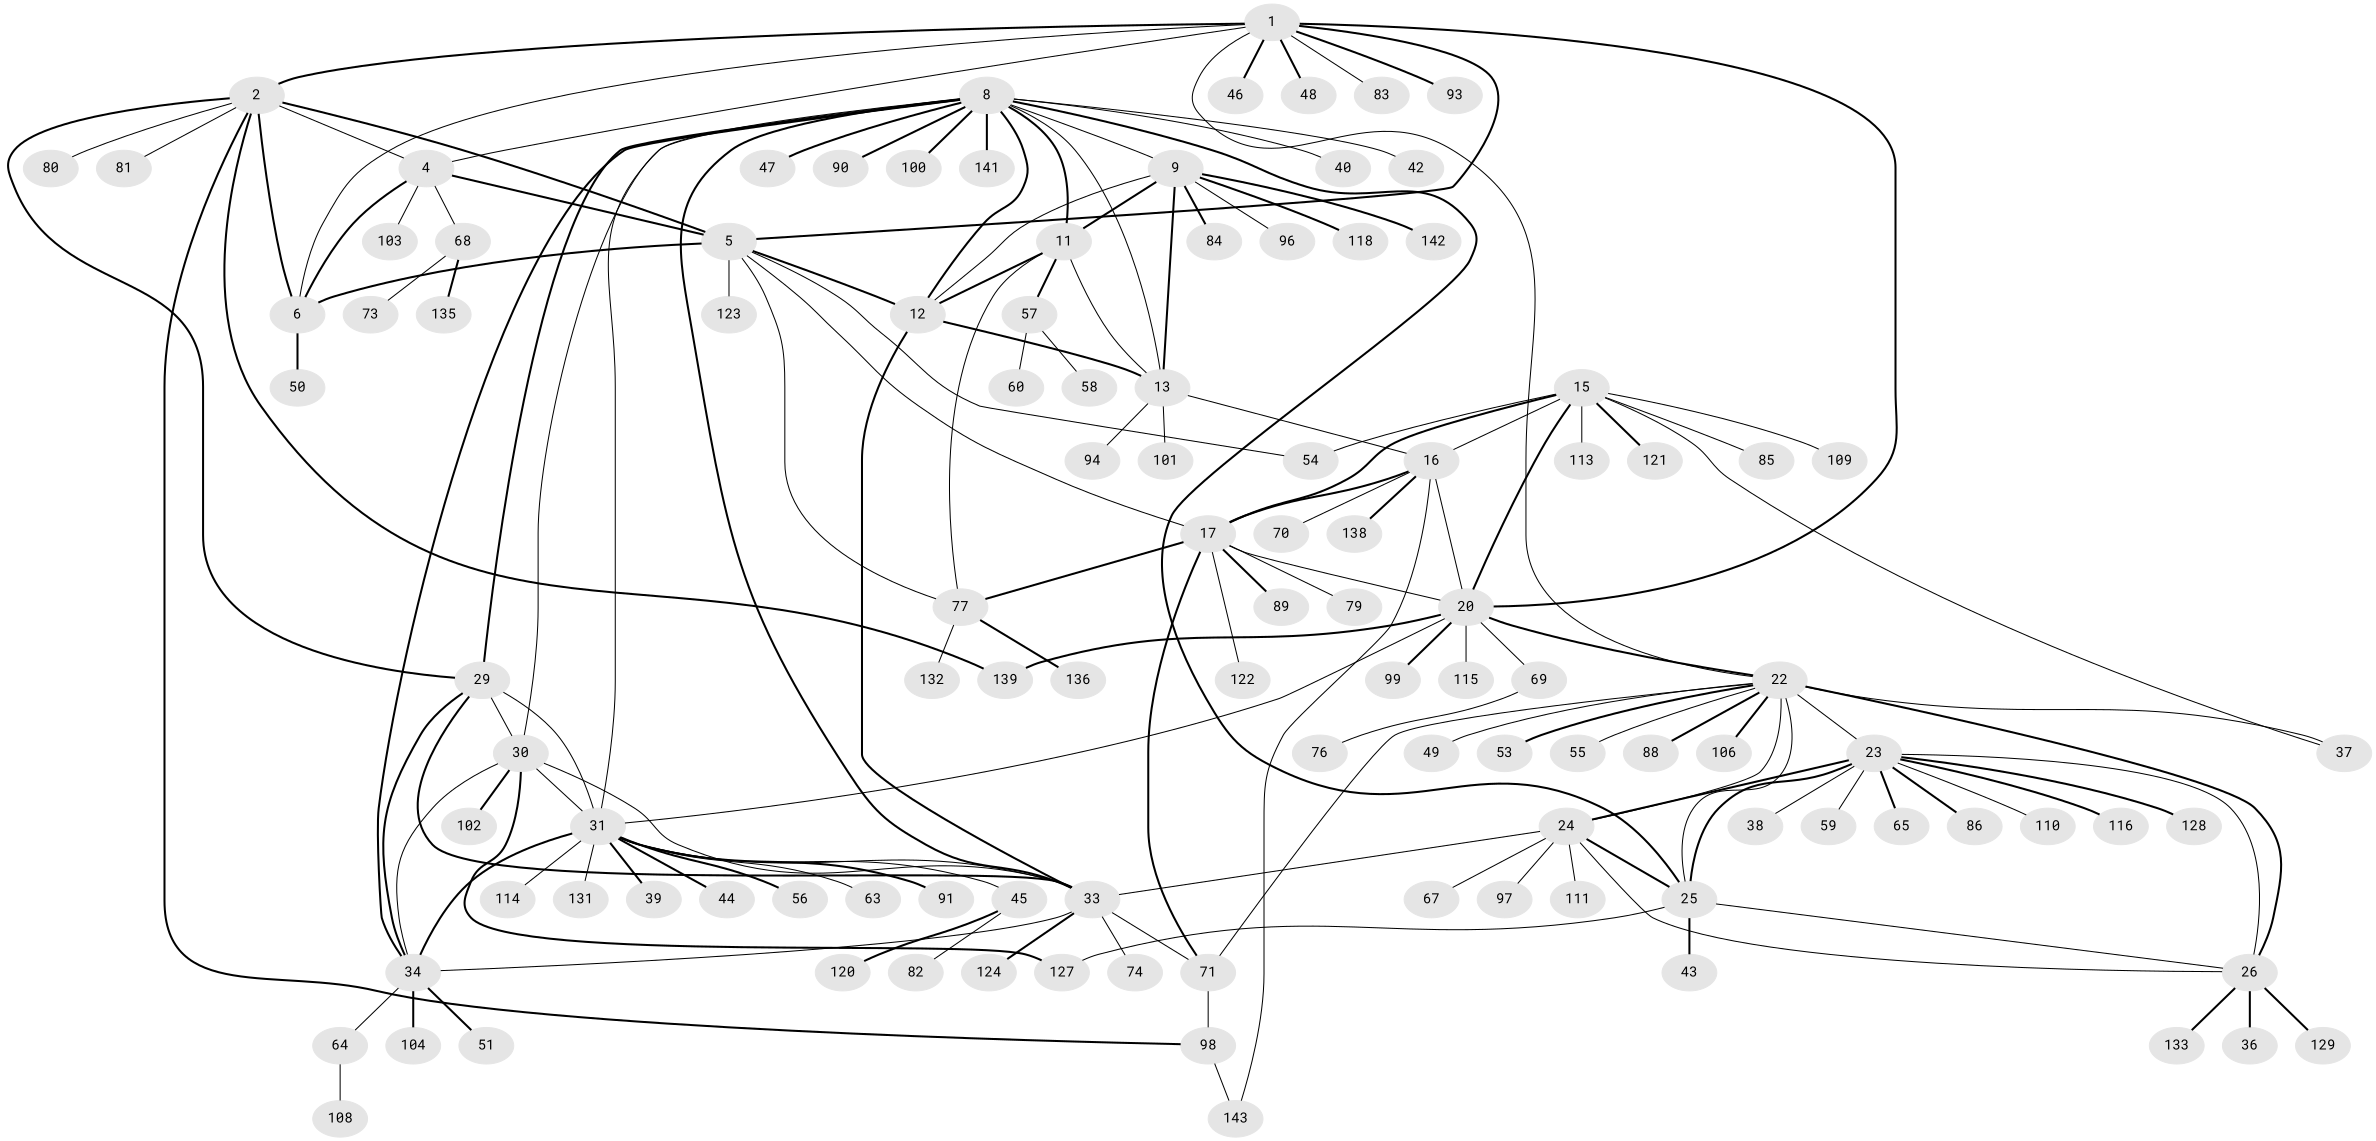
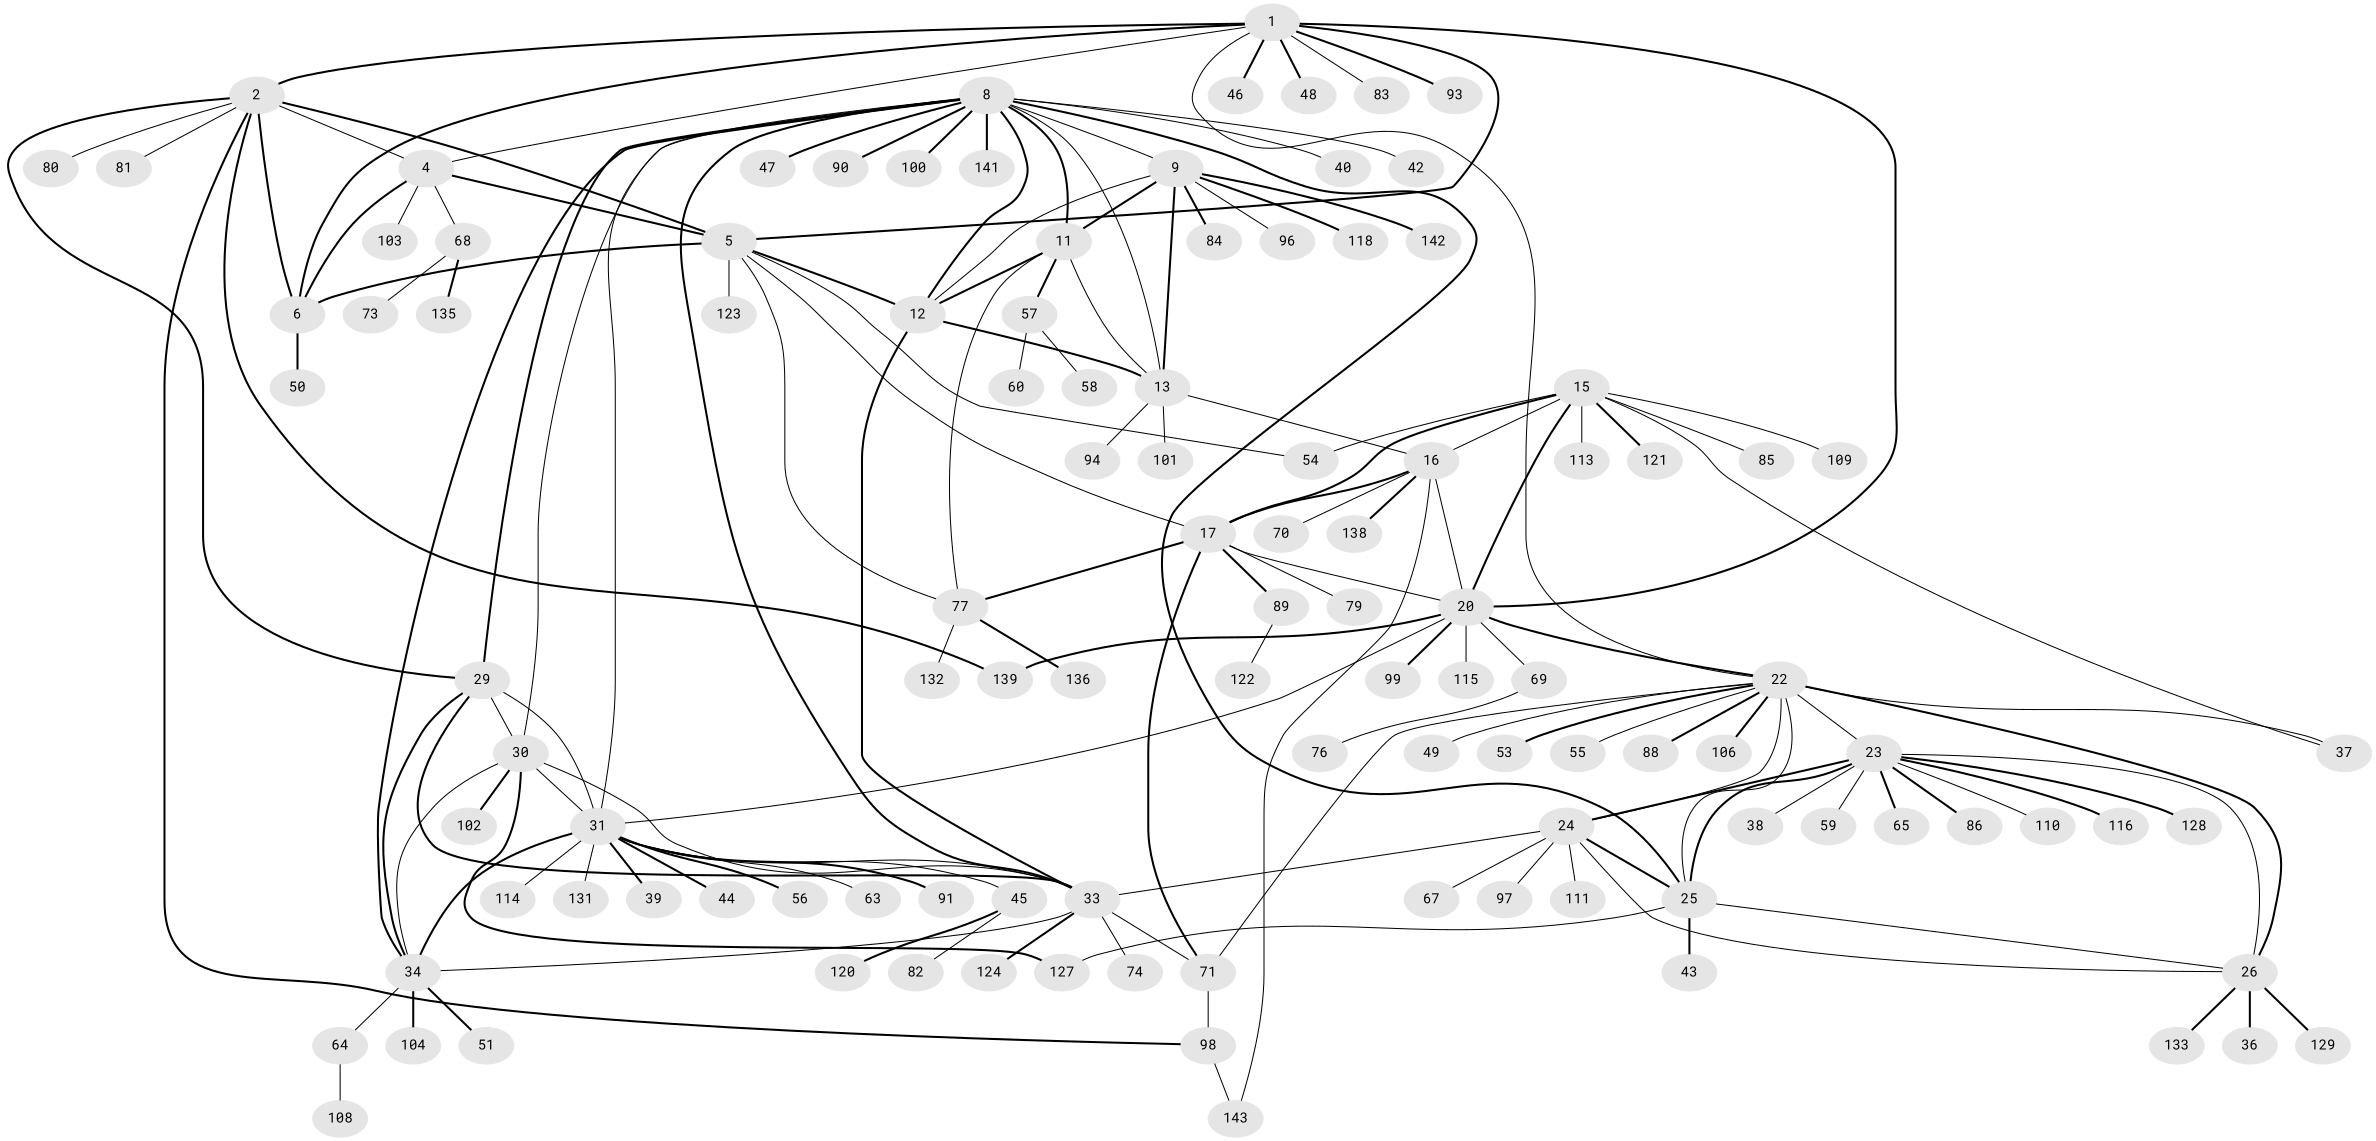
(724, 70) -> (724, 70)
(1225, 607) -> (1262, 644)
